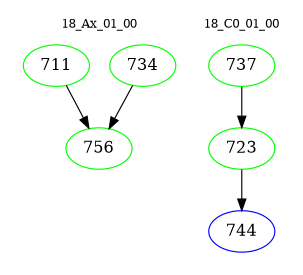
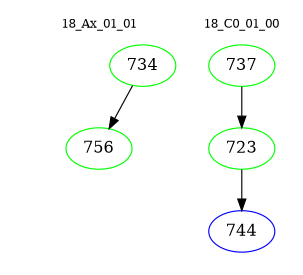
(100, 25) -> (100, 25)
(56, 66) -> none
